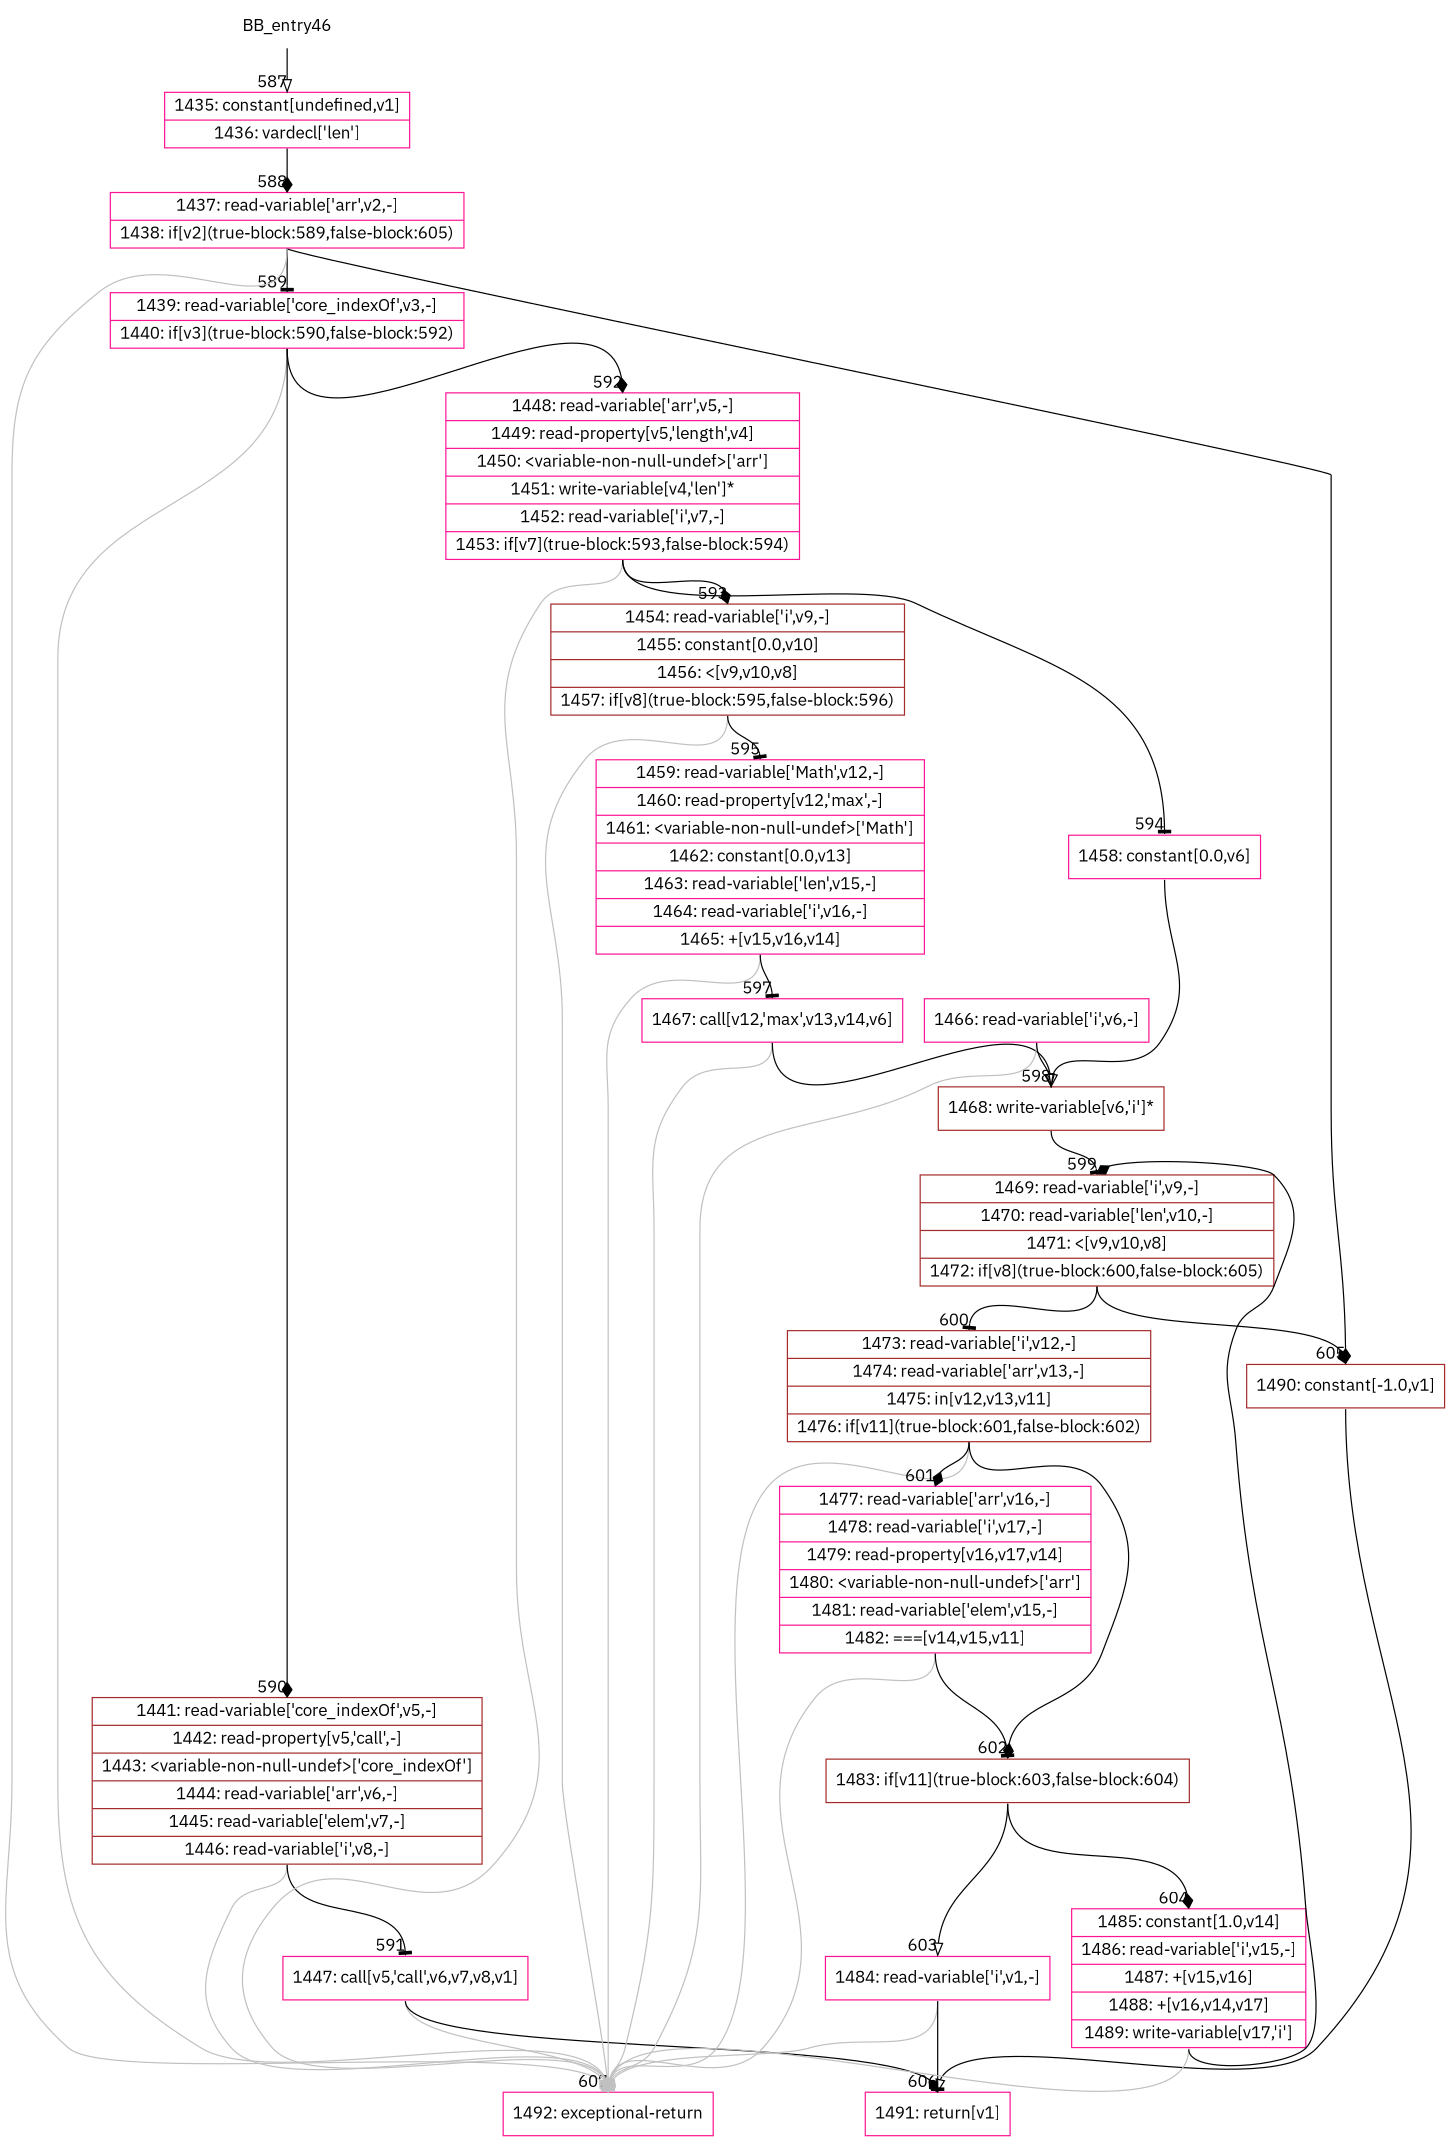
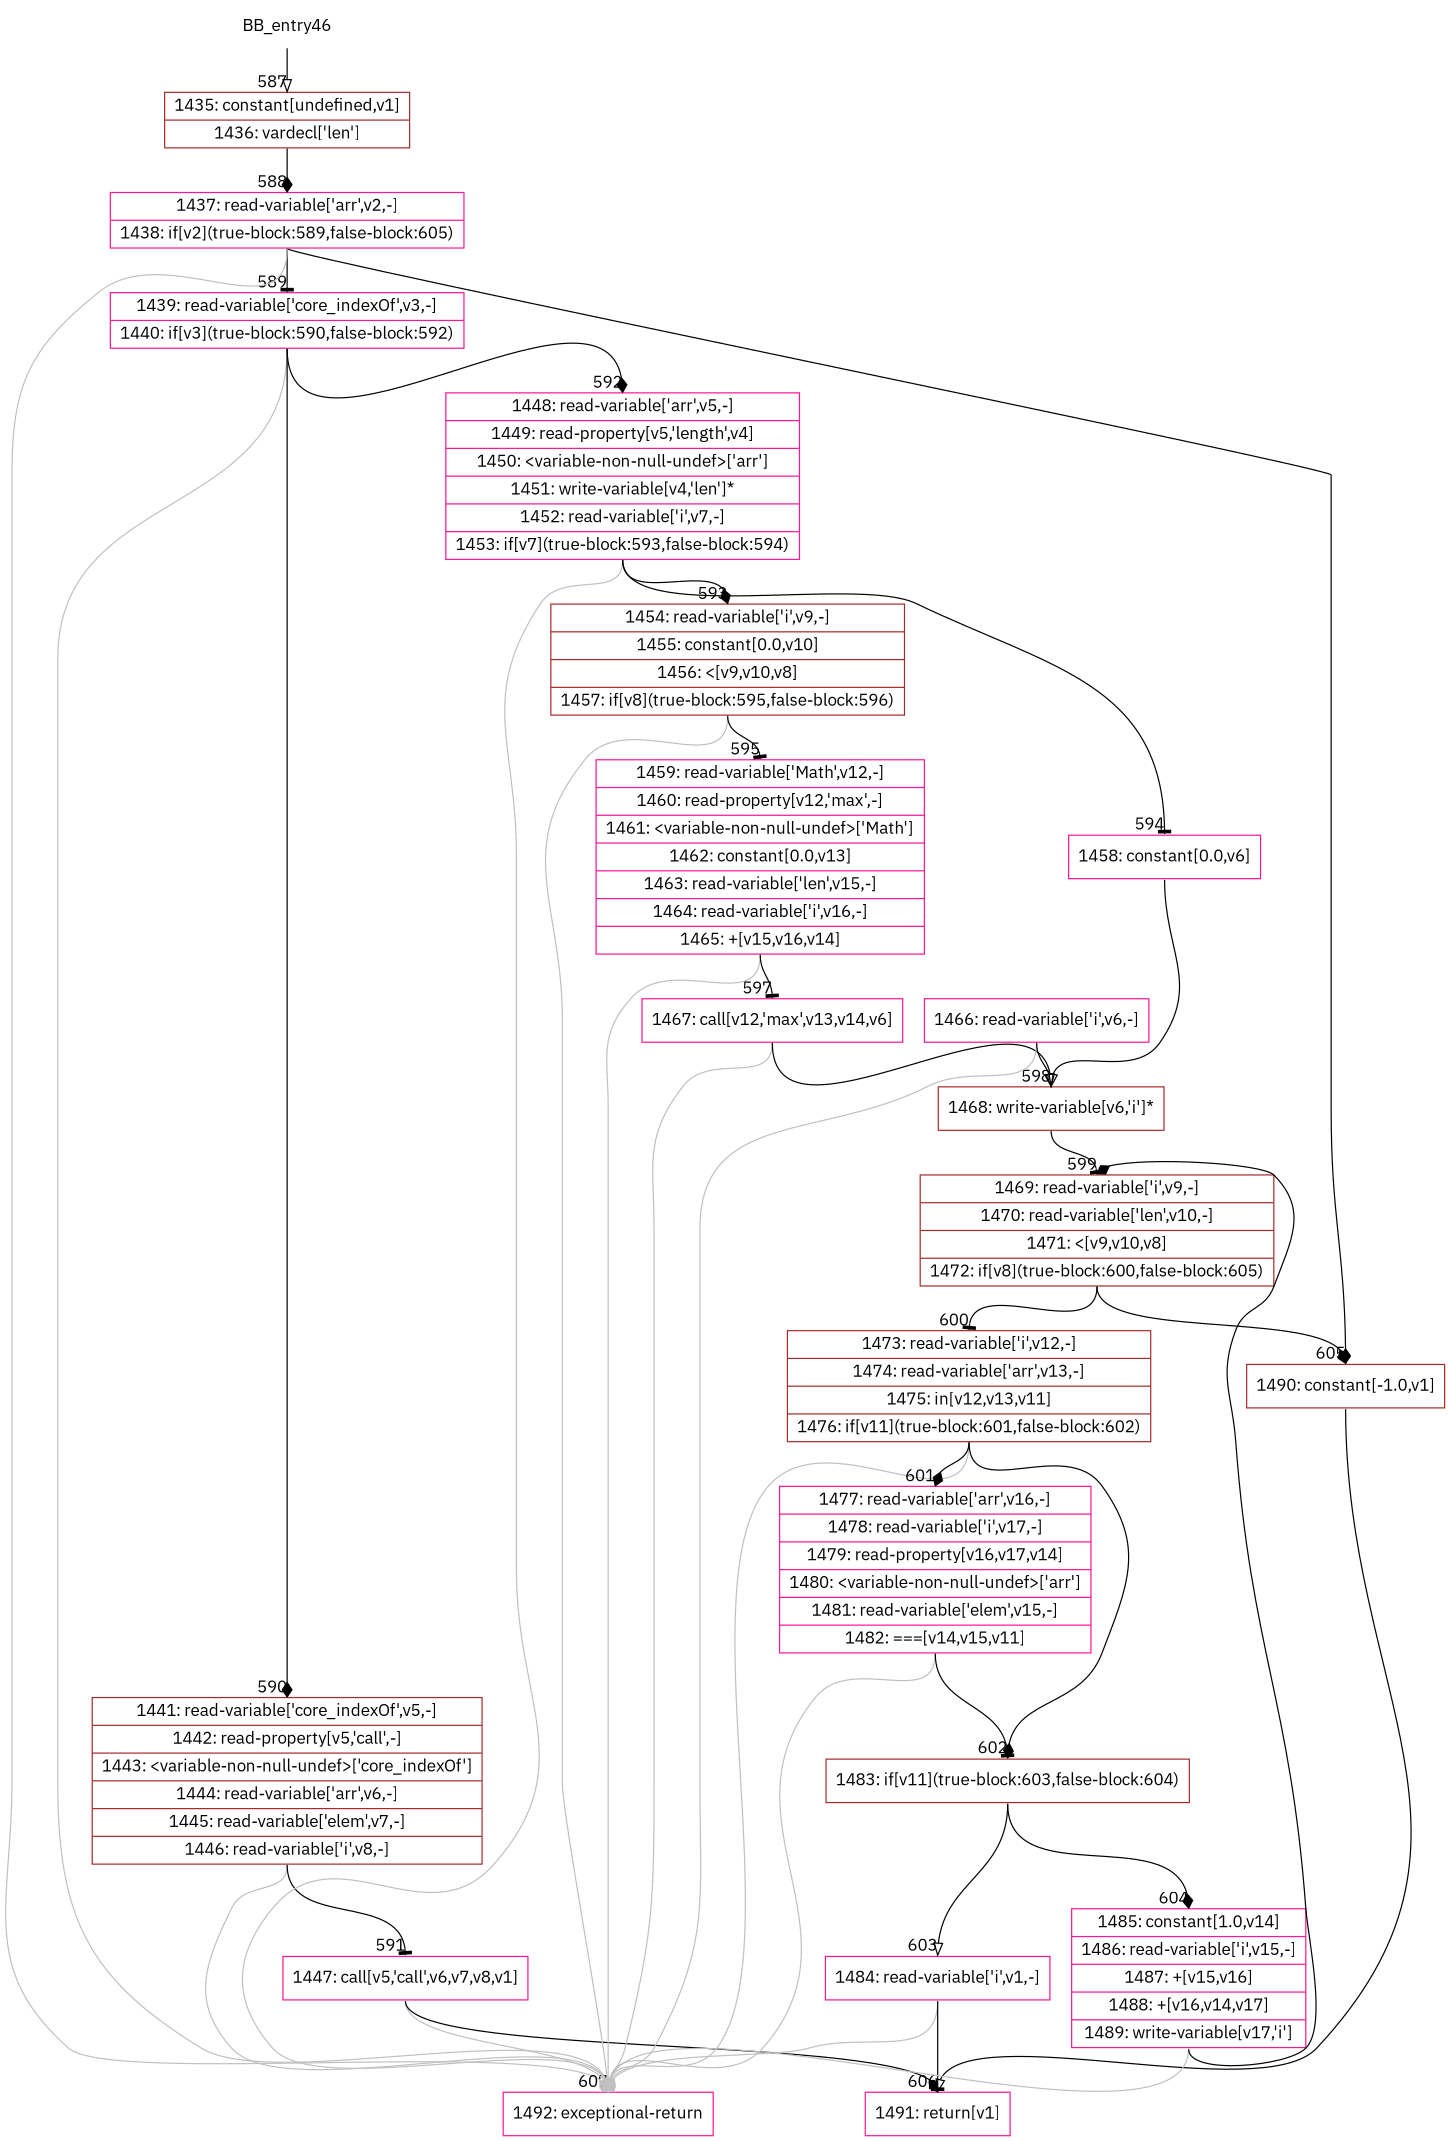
(287, 120) -> (287, 120)
